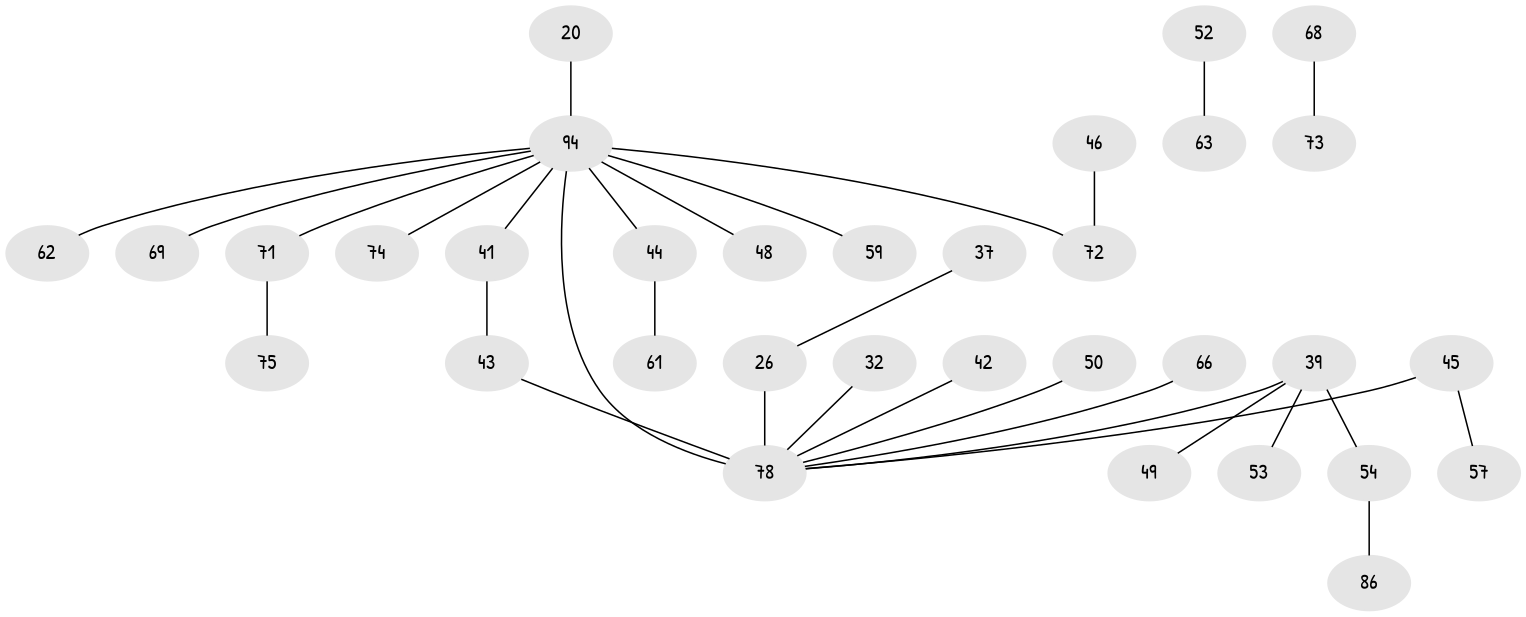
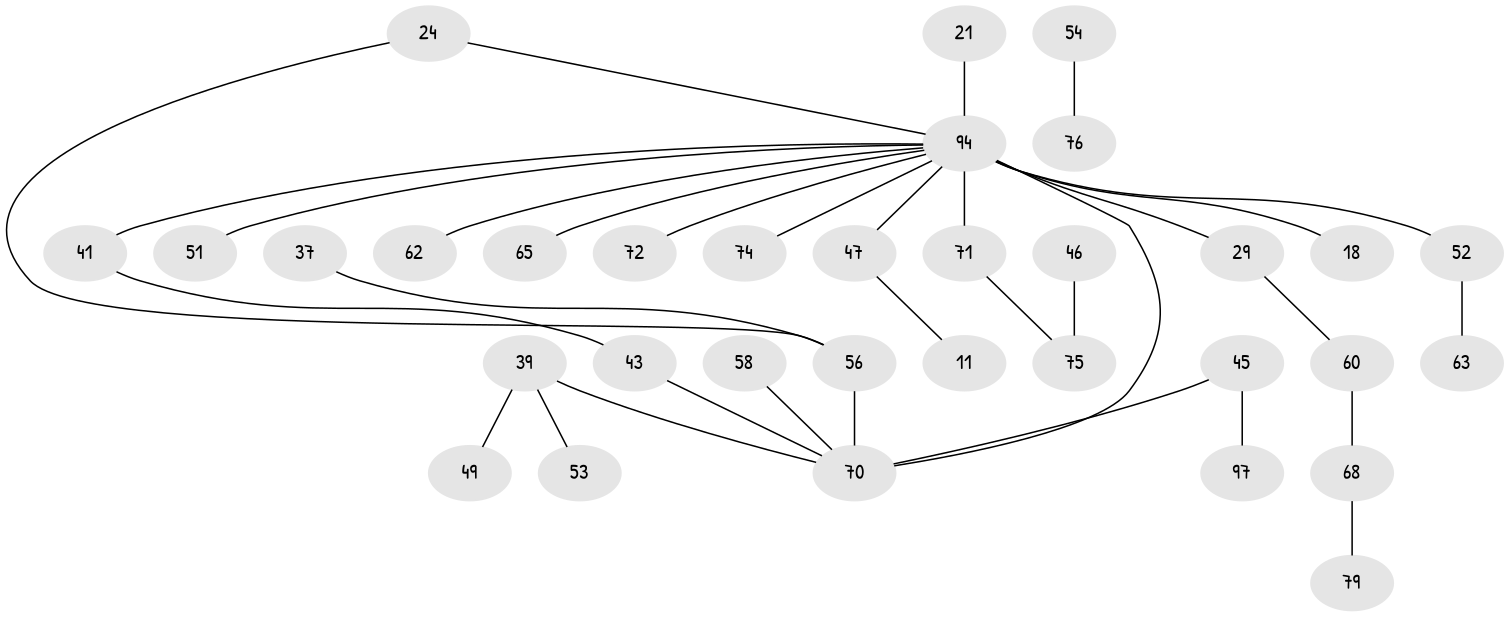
none -> (429, 34)
(571, 34) -> (964, 34)
(1314, 143) -> (1352, 583)
(1094, 199) -> (1074, 308)
none -> (1235, 199)
(157, 253) -> (525, 253)
none -> (195, 253)
(655, 253) -> (855, 253)
(765, 253) -> (1352, 253)
(875, 253) -> (1242, 253)
(655, 363) -> (964, 363)
(765, 363) -> (855, 363)
(875, 363) -> none
(985, 363) -> none
(1094, 363) -> (745, 363)
(1204, 363) -> none
none -> (1352, 363)
(1342, 418) -> none
(765, 473) -> (855, 473)
(1479, 473) -> (1242, 473)
(1369, 583) -> (1074, 143)
